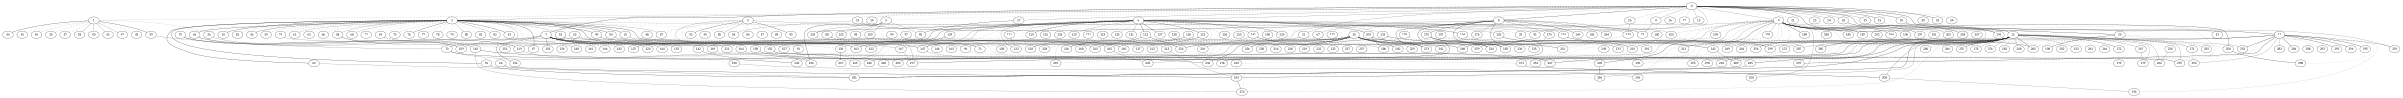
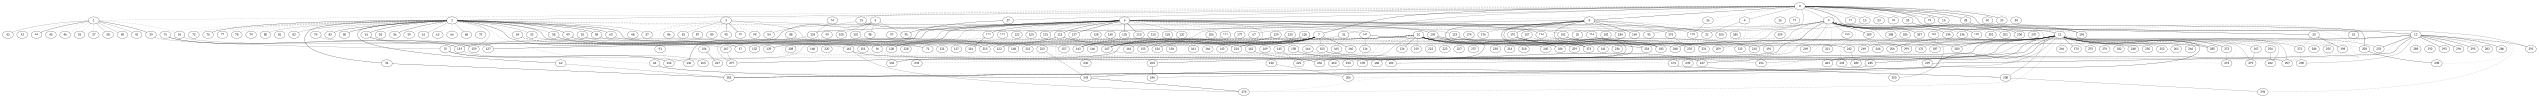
none -> (769, 49)
